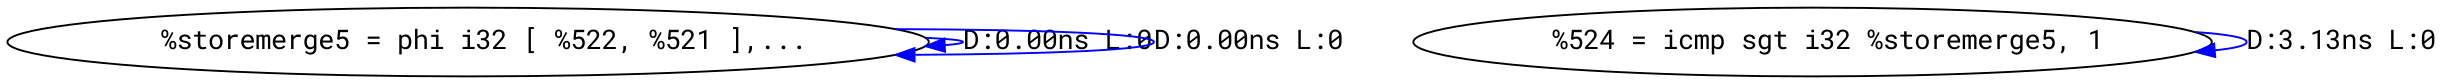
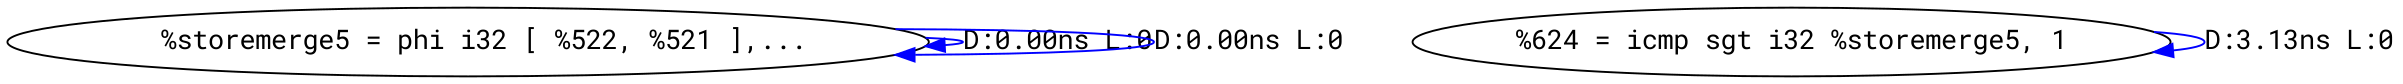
(1813, 42) -> (1792, 42)
